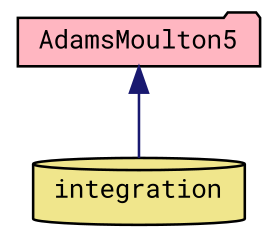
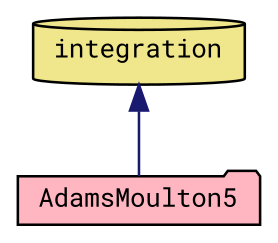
(139, 125) -> (139, 144)
